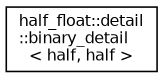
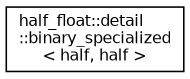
(82, 39) -> (95, 39)
